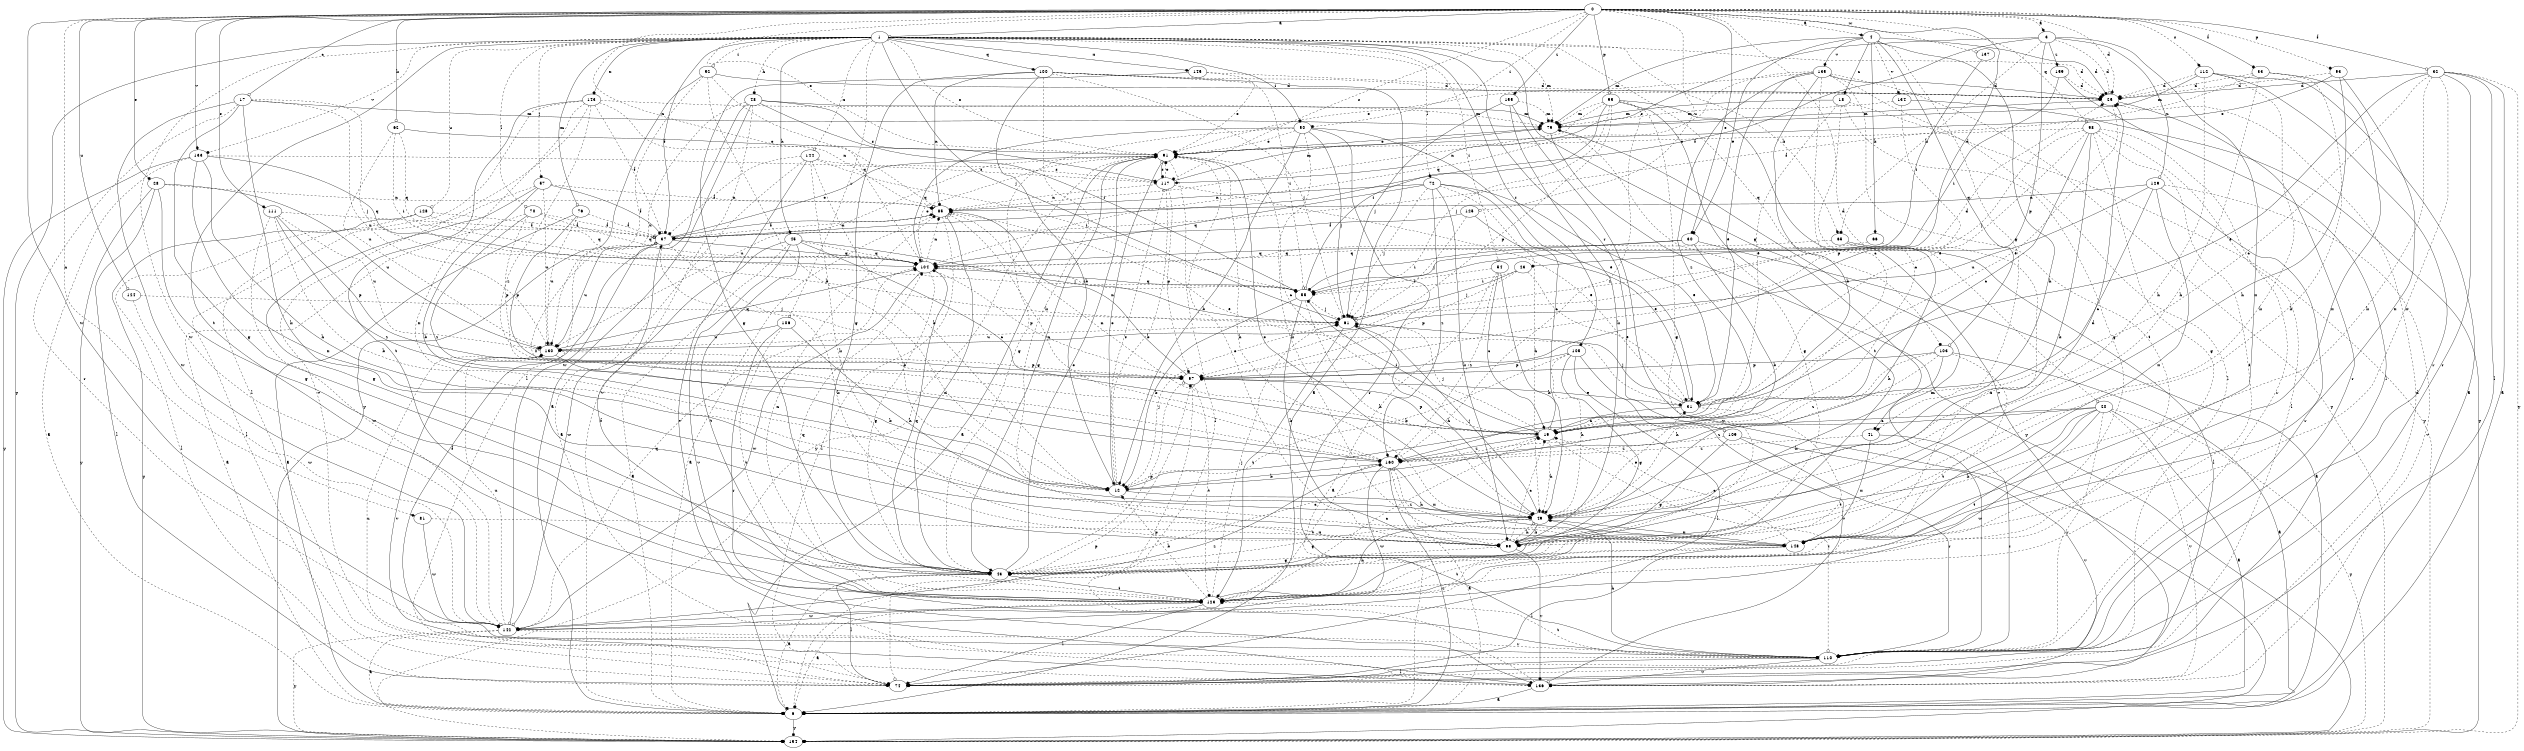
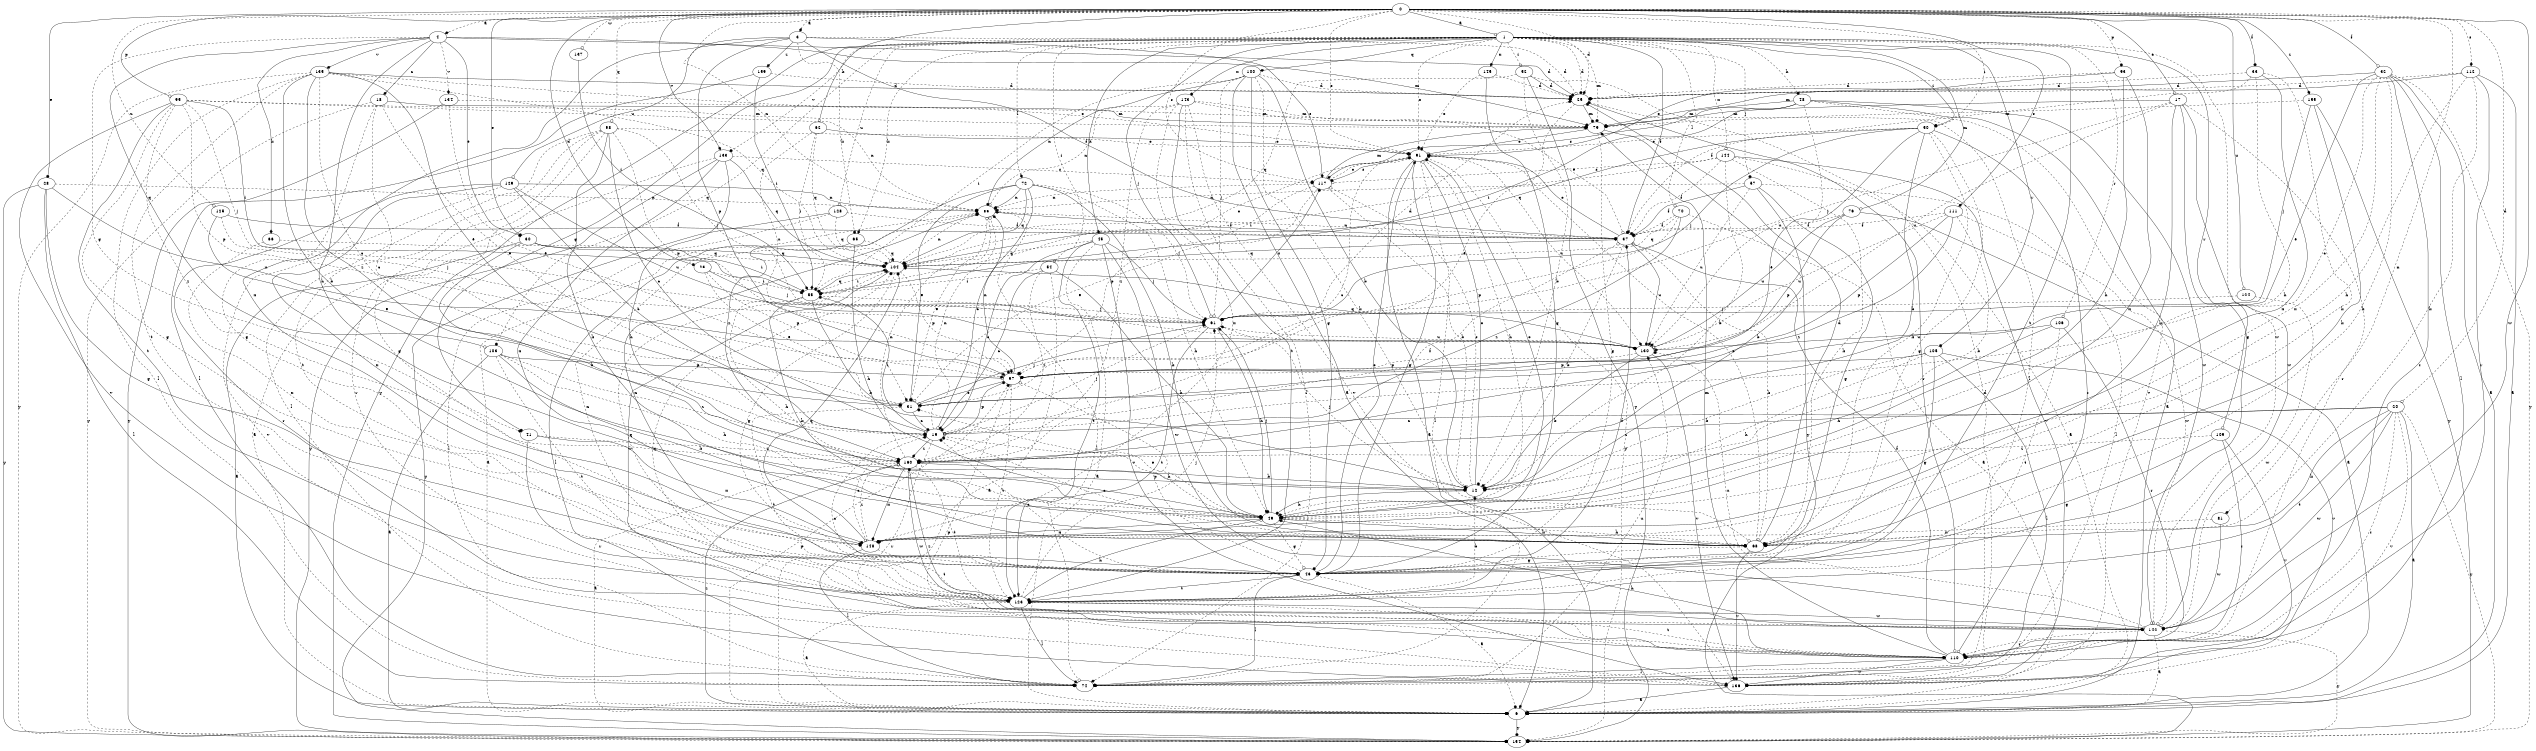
(635, 170) -> (1574, 170)
none -> (1270, 261)
(551, 277) -> (1753, 286)
